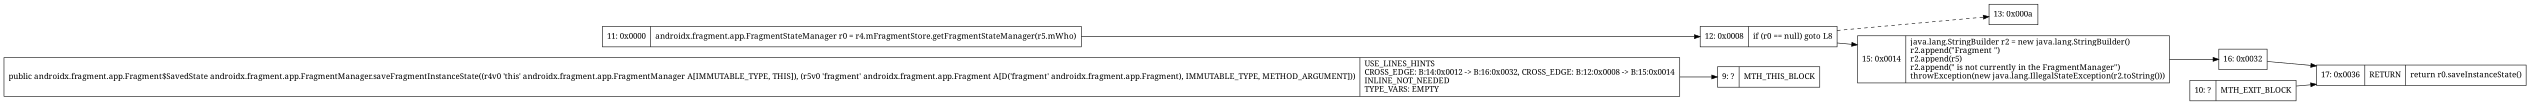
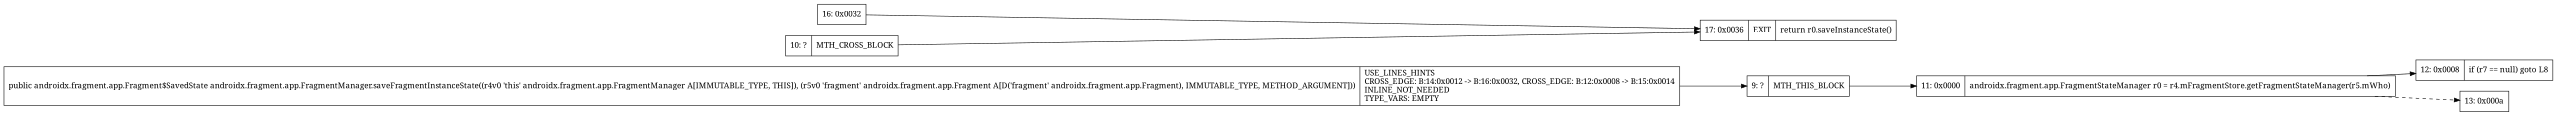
(1910, 24) -> (2414, 98)
(1793, 36) -> (2509, 70)
(2013, 59) -> none
(2385, 75) -> (1762, 30)
none -> (1880, 86)
(2256, 90) -> (855, 45)
